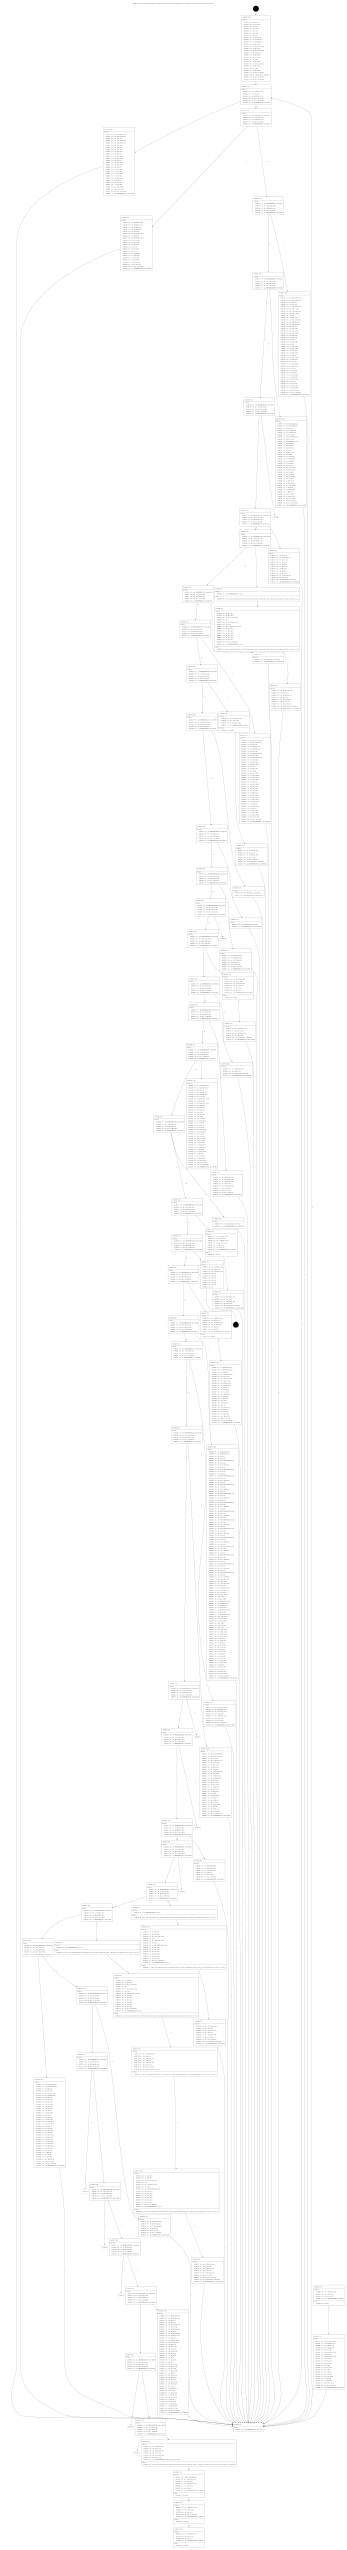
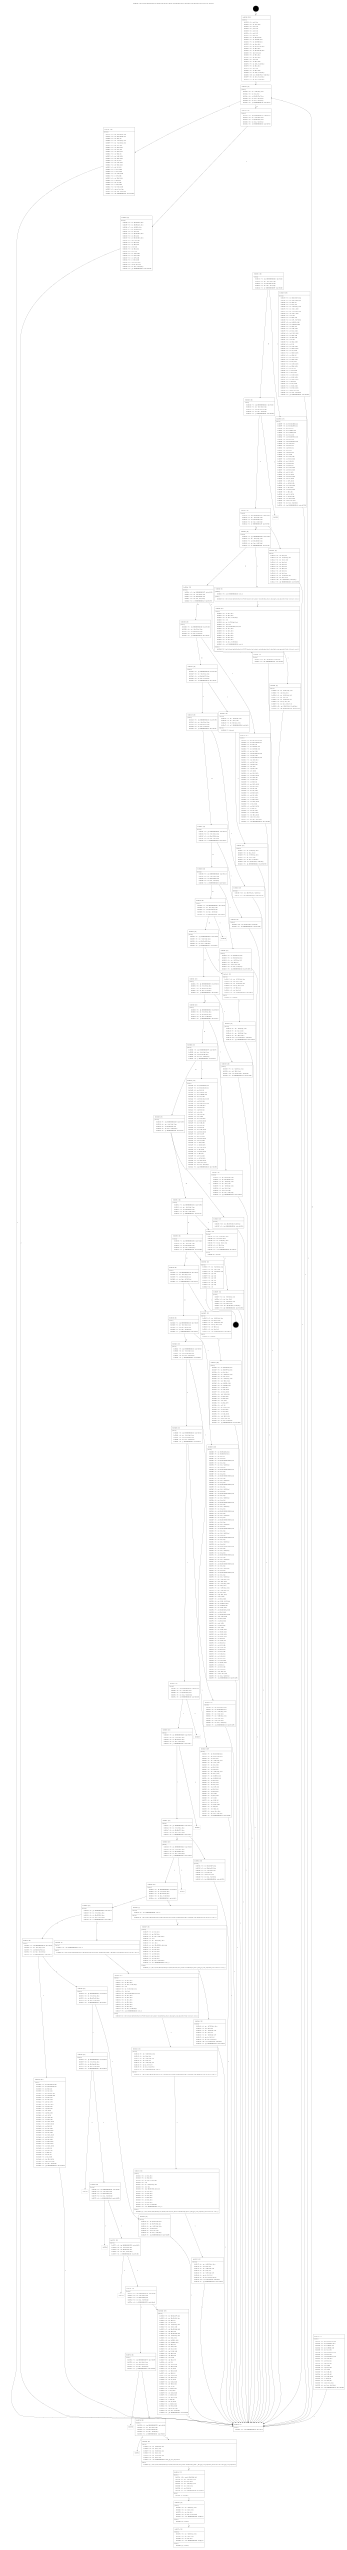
(268, 206) -> none
(329, 2295) -> none
